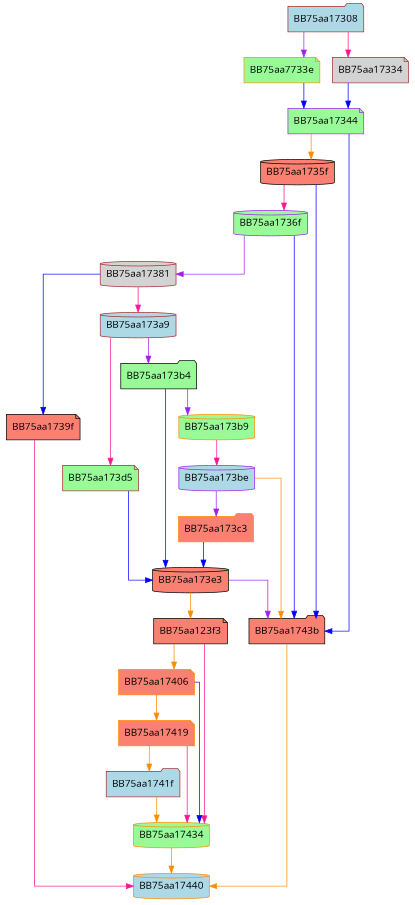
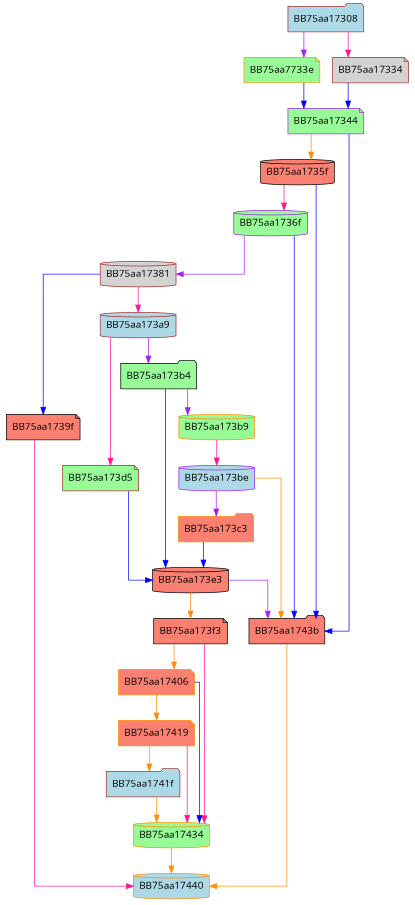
(191, 631) -> (191, 631)
